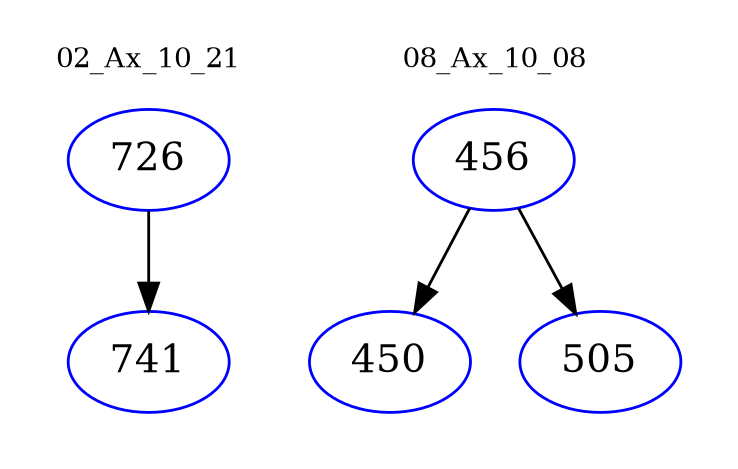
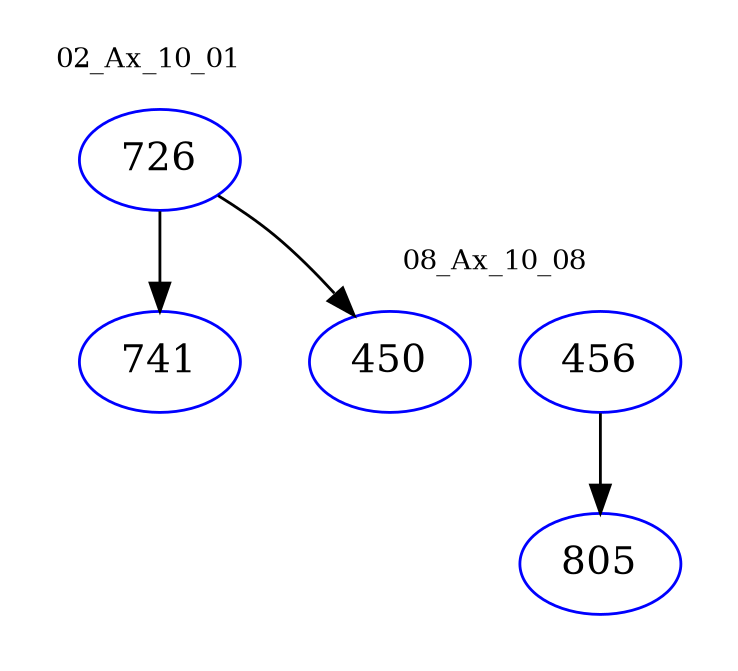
(149, 60) -> (149, 60)
(449, 248) -> (305, 263)
(600, 362) -> (600, 564)
